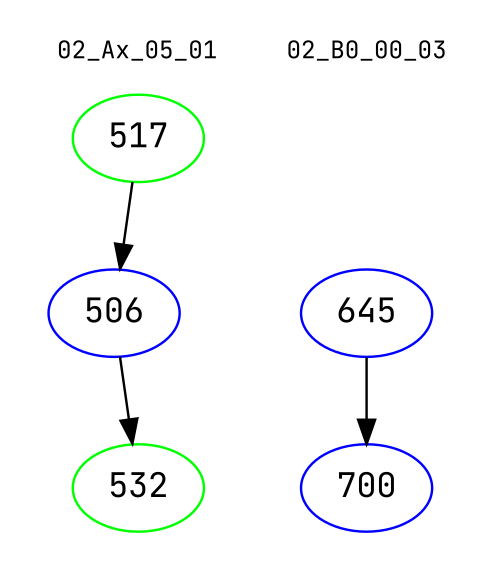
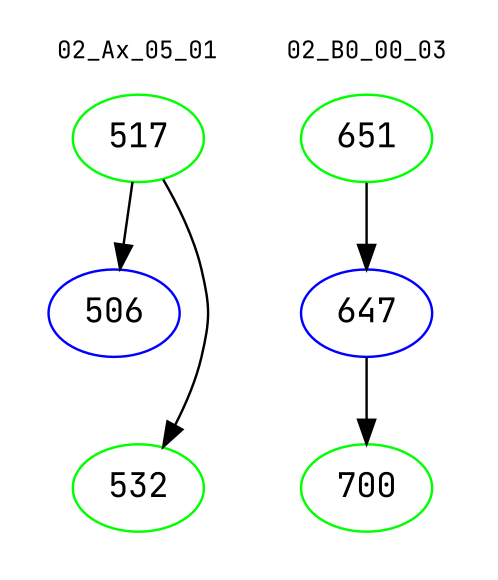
none -> (367, 138)
(367, 313) -> (367, 313)
(124, 388) -> (207, 301)
(367, 488) -> (367, 488)
